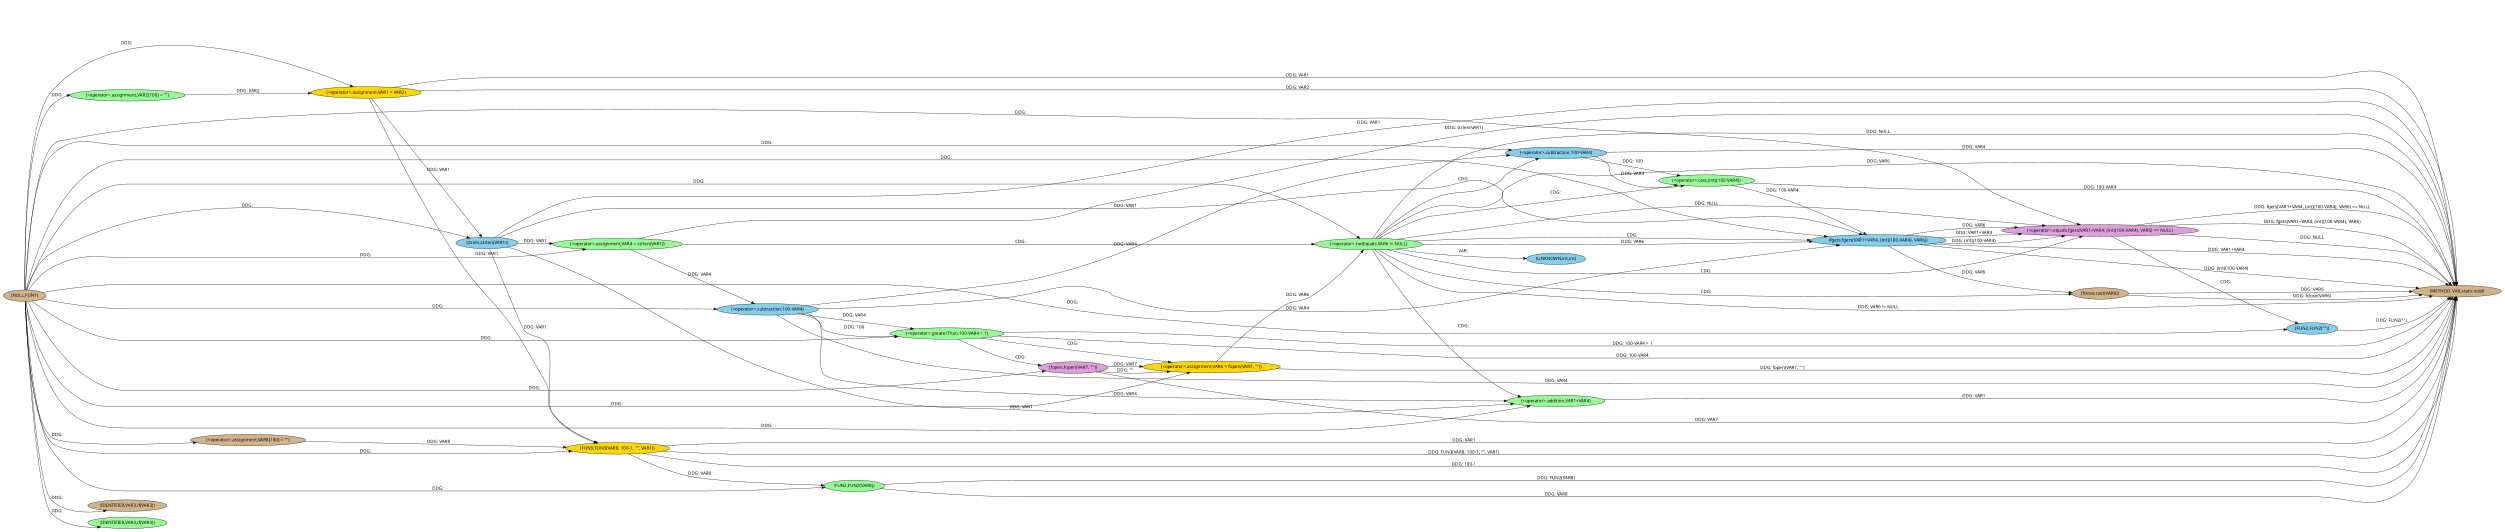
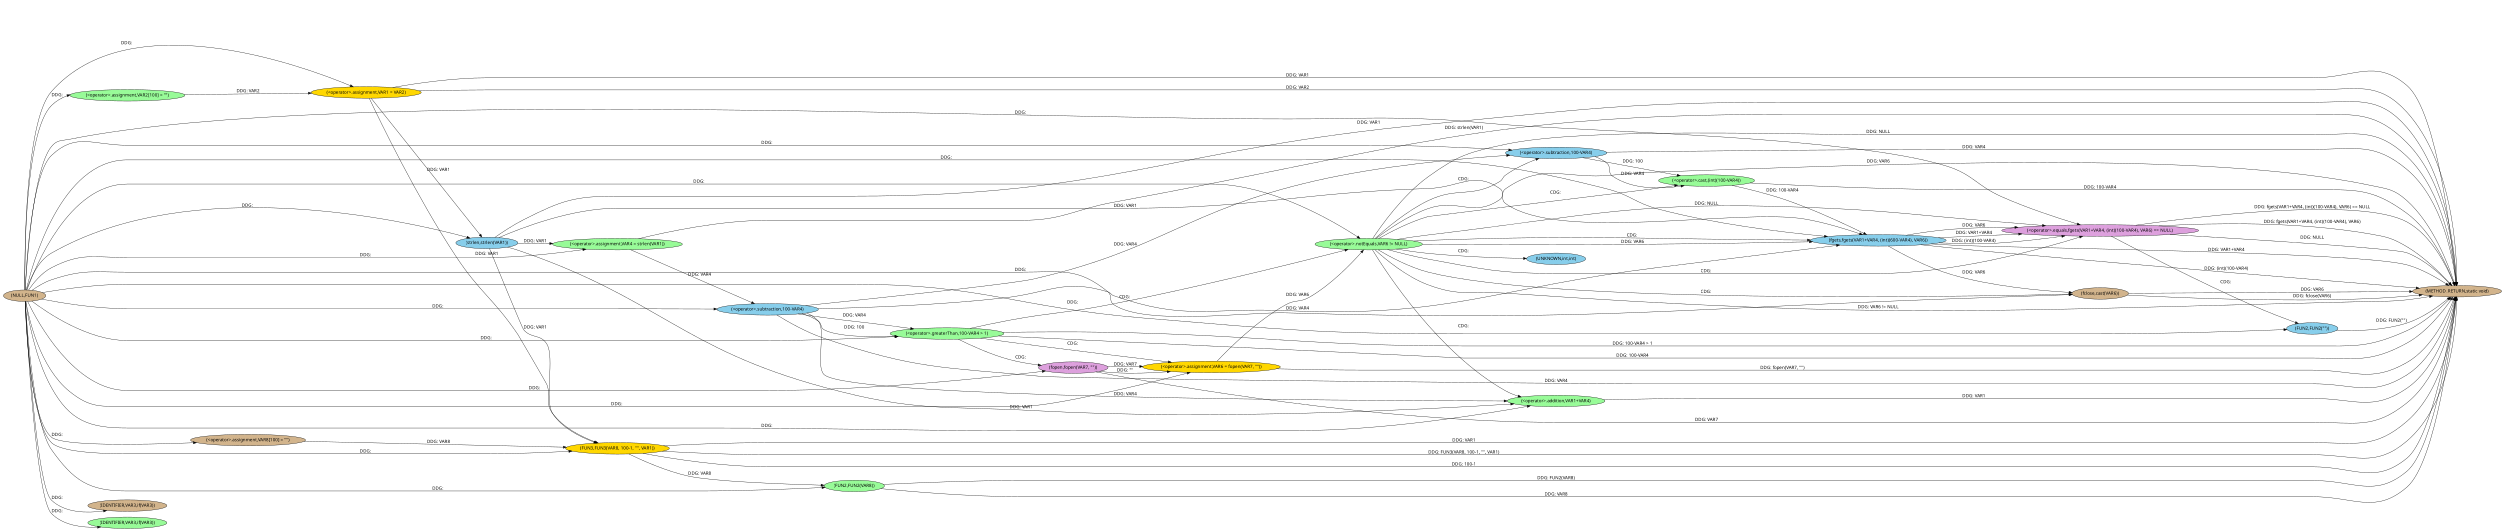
(1878, 240) -> (1878, 240)
(997, 244) -> (1159, 294)
(1464, 251) -> (1464, 251)
none -> (1005, 272)
(2457, 291) -> (2457, 291)
